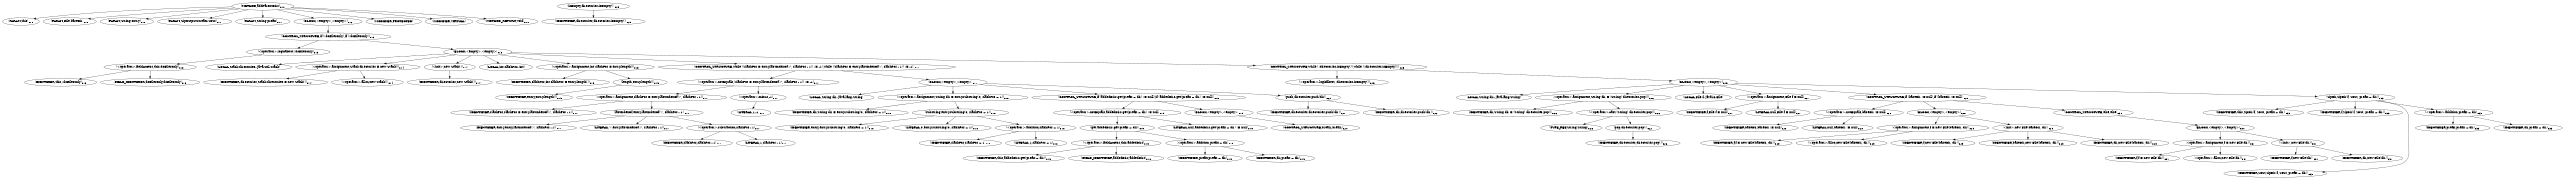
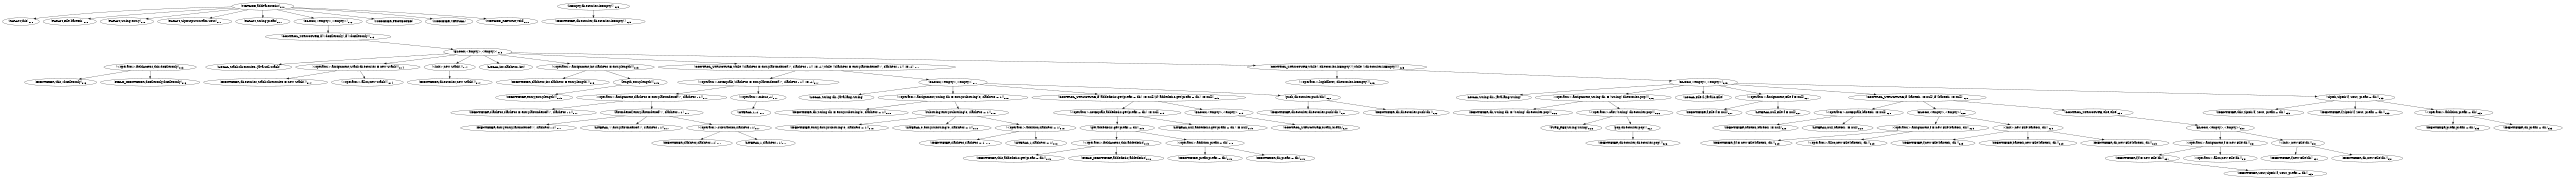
(288, 52) -> none
(2405, 161) -> (2206, 166)
